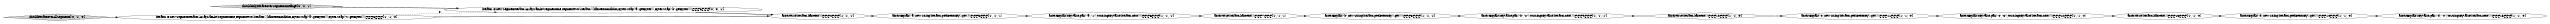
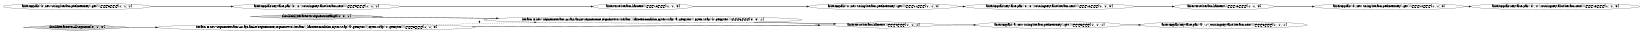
(818, 16) -> (883, 25)
(1250, 16) -> none
(1705, 16) -> (643, 7)
